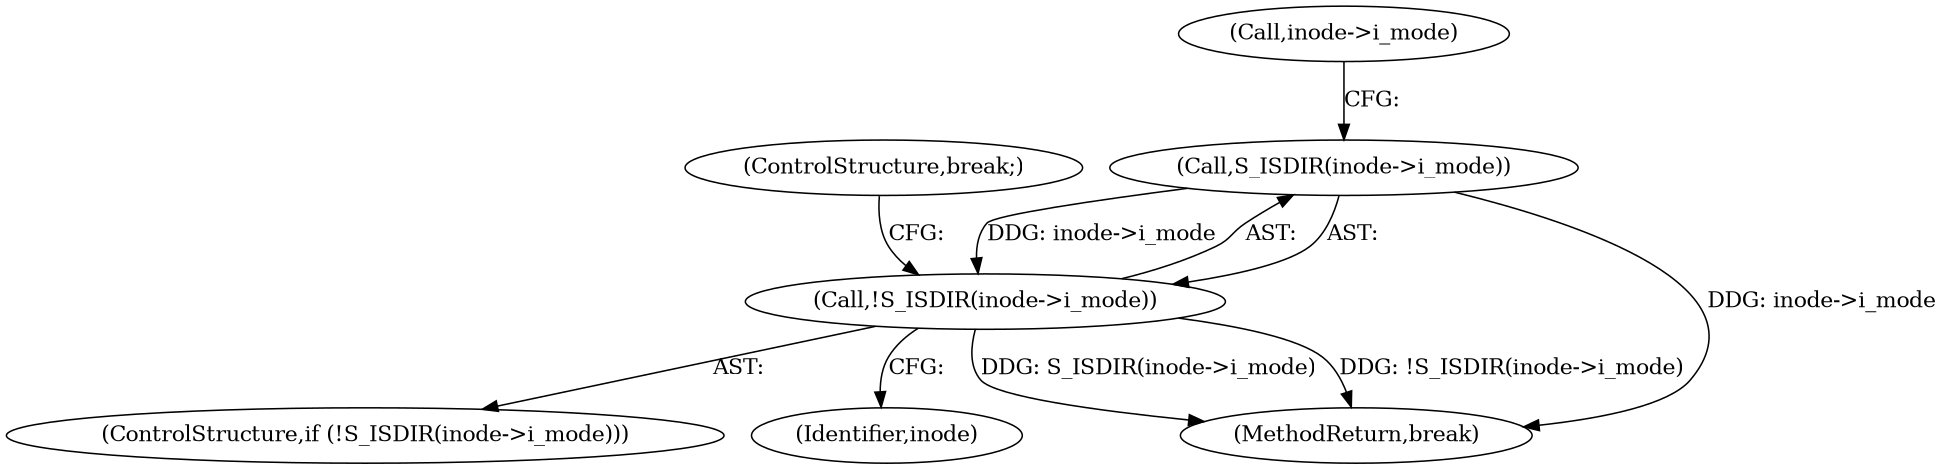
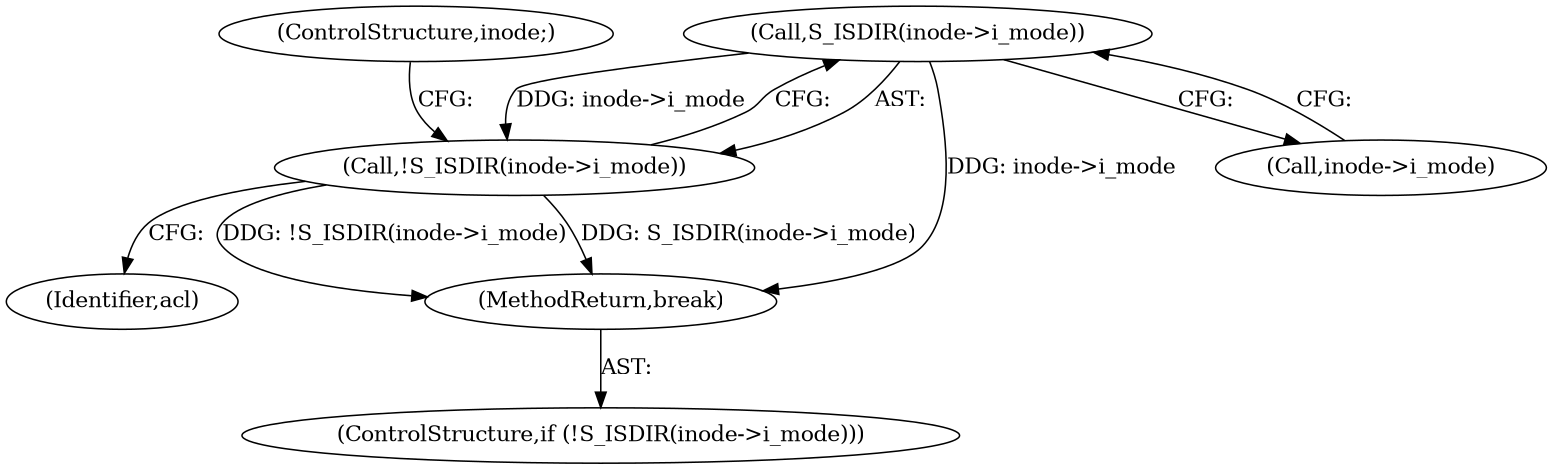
none -> (1144, 99)
(884, 168) -> (416, 34)
(1275, 235) -> (806, 101)
(687, 366) -> (601, 361)
(887, 436) -> (122, 302)
